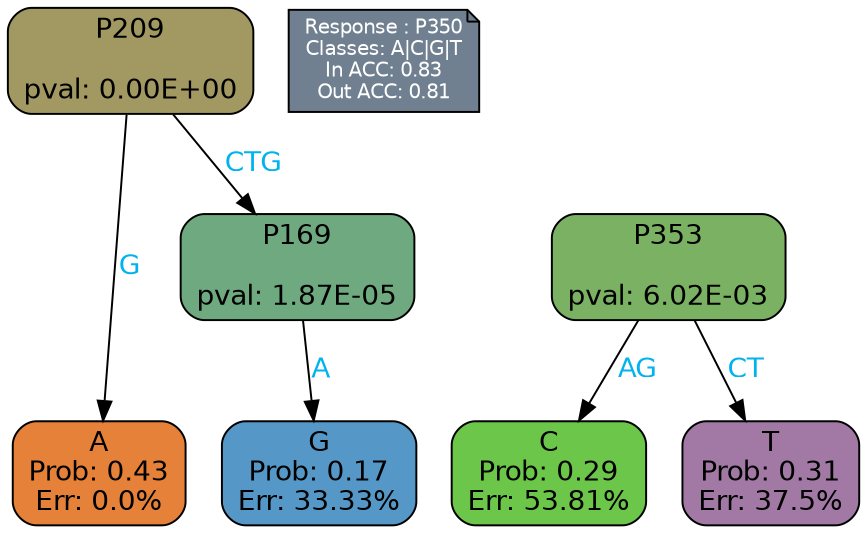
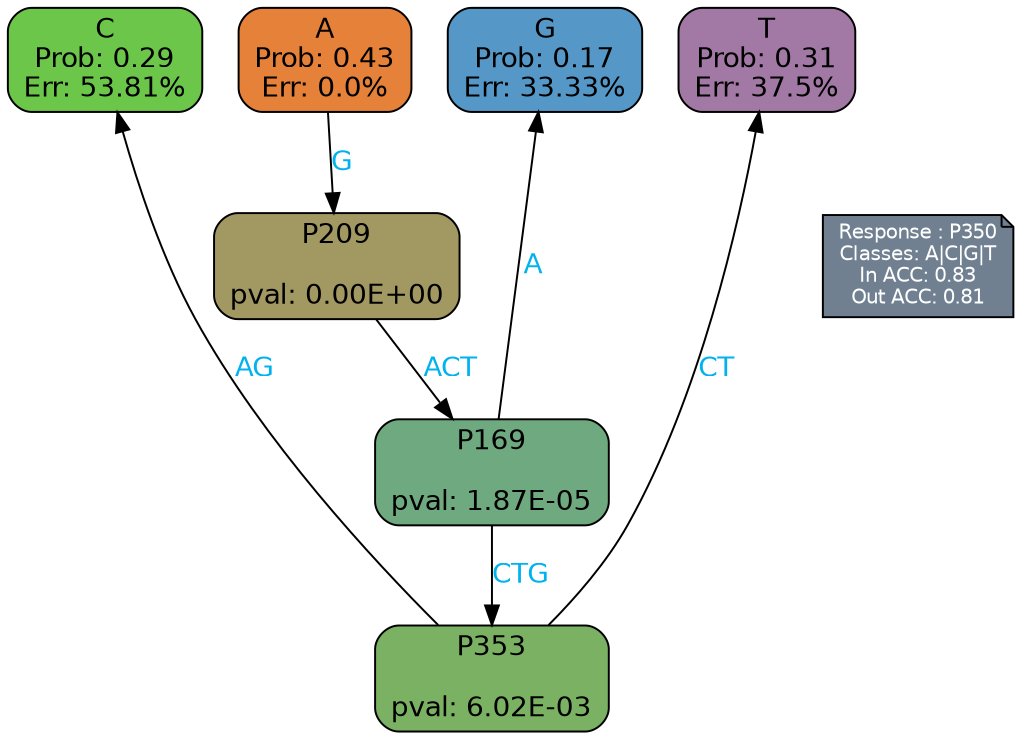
(253, 164) -> (451, 369)
(116, 258) -> (330, 153)
none -> (492, 565)
